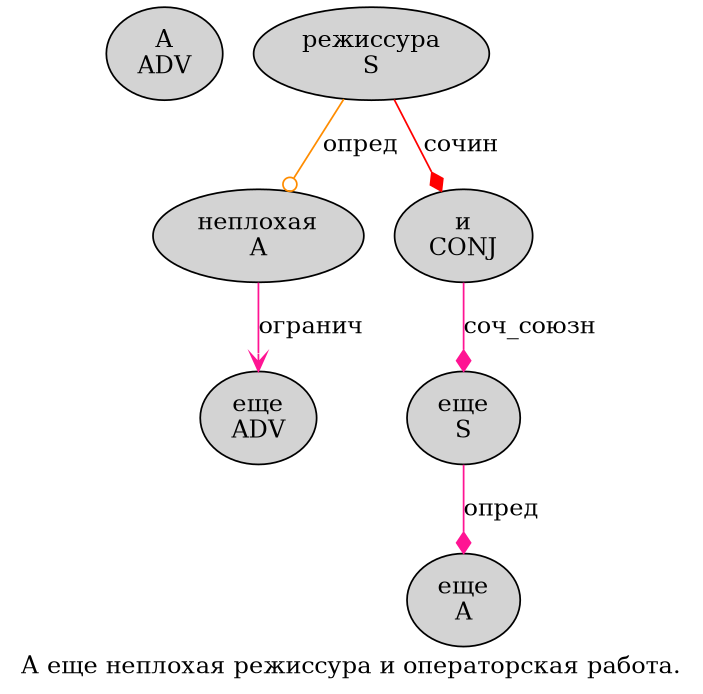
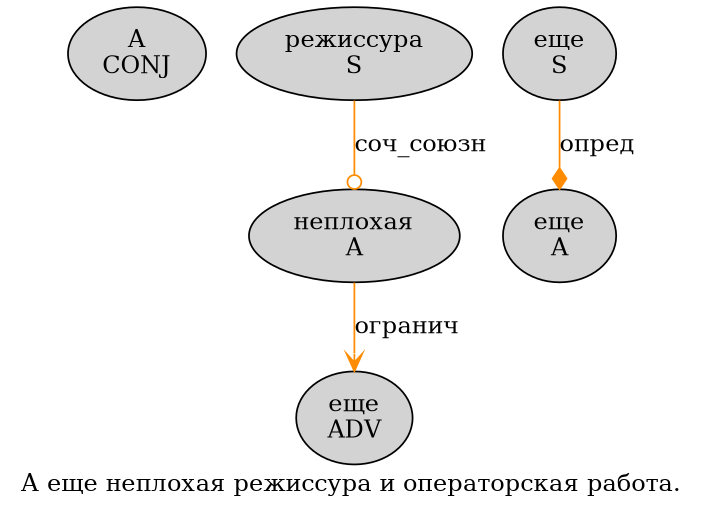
(165, 54) -> (137, 54)
(360, 145) -> (420, 145)
(464, 236) -> none
(258, 318) -> (354, 318)
(464, 498) -> (560, 134)
